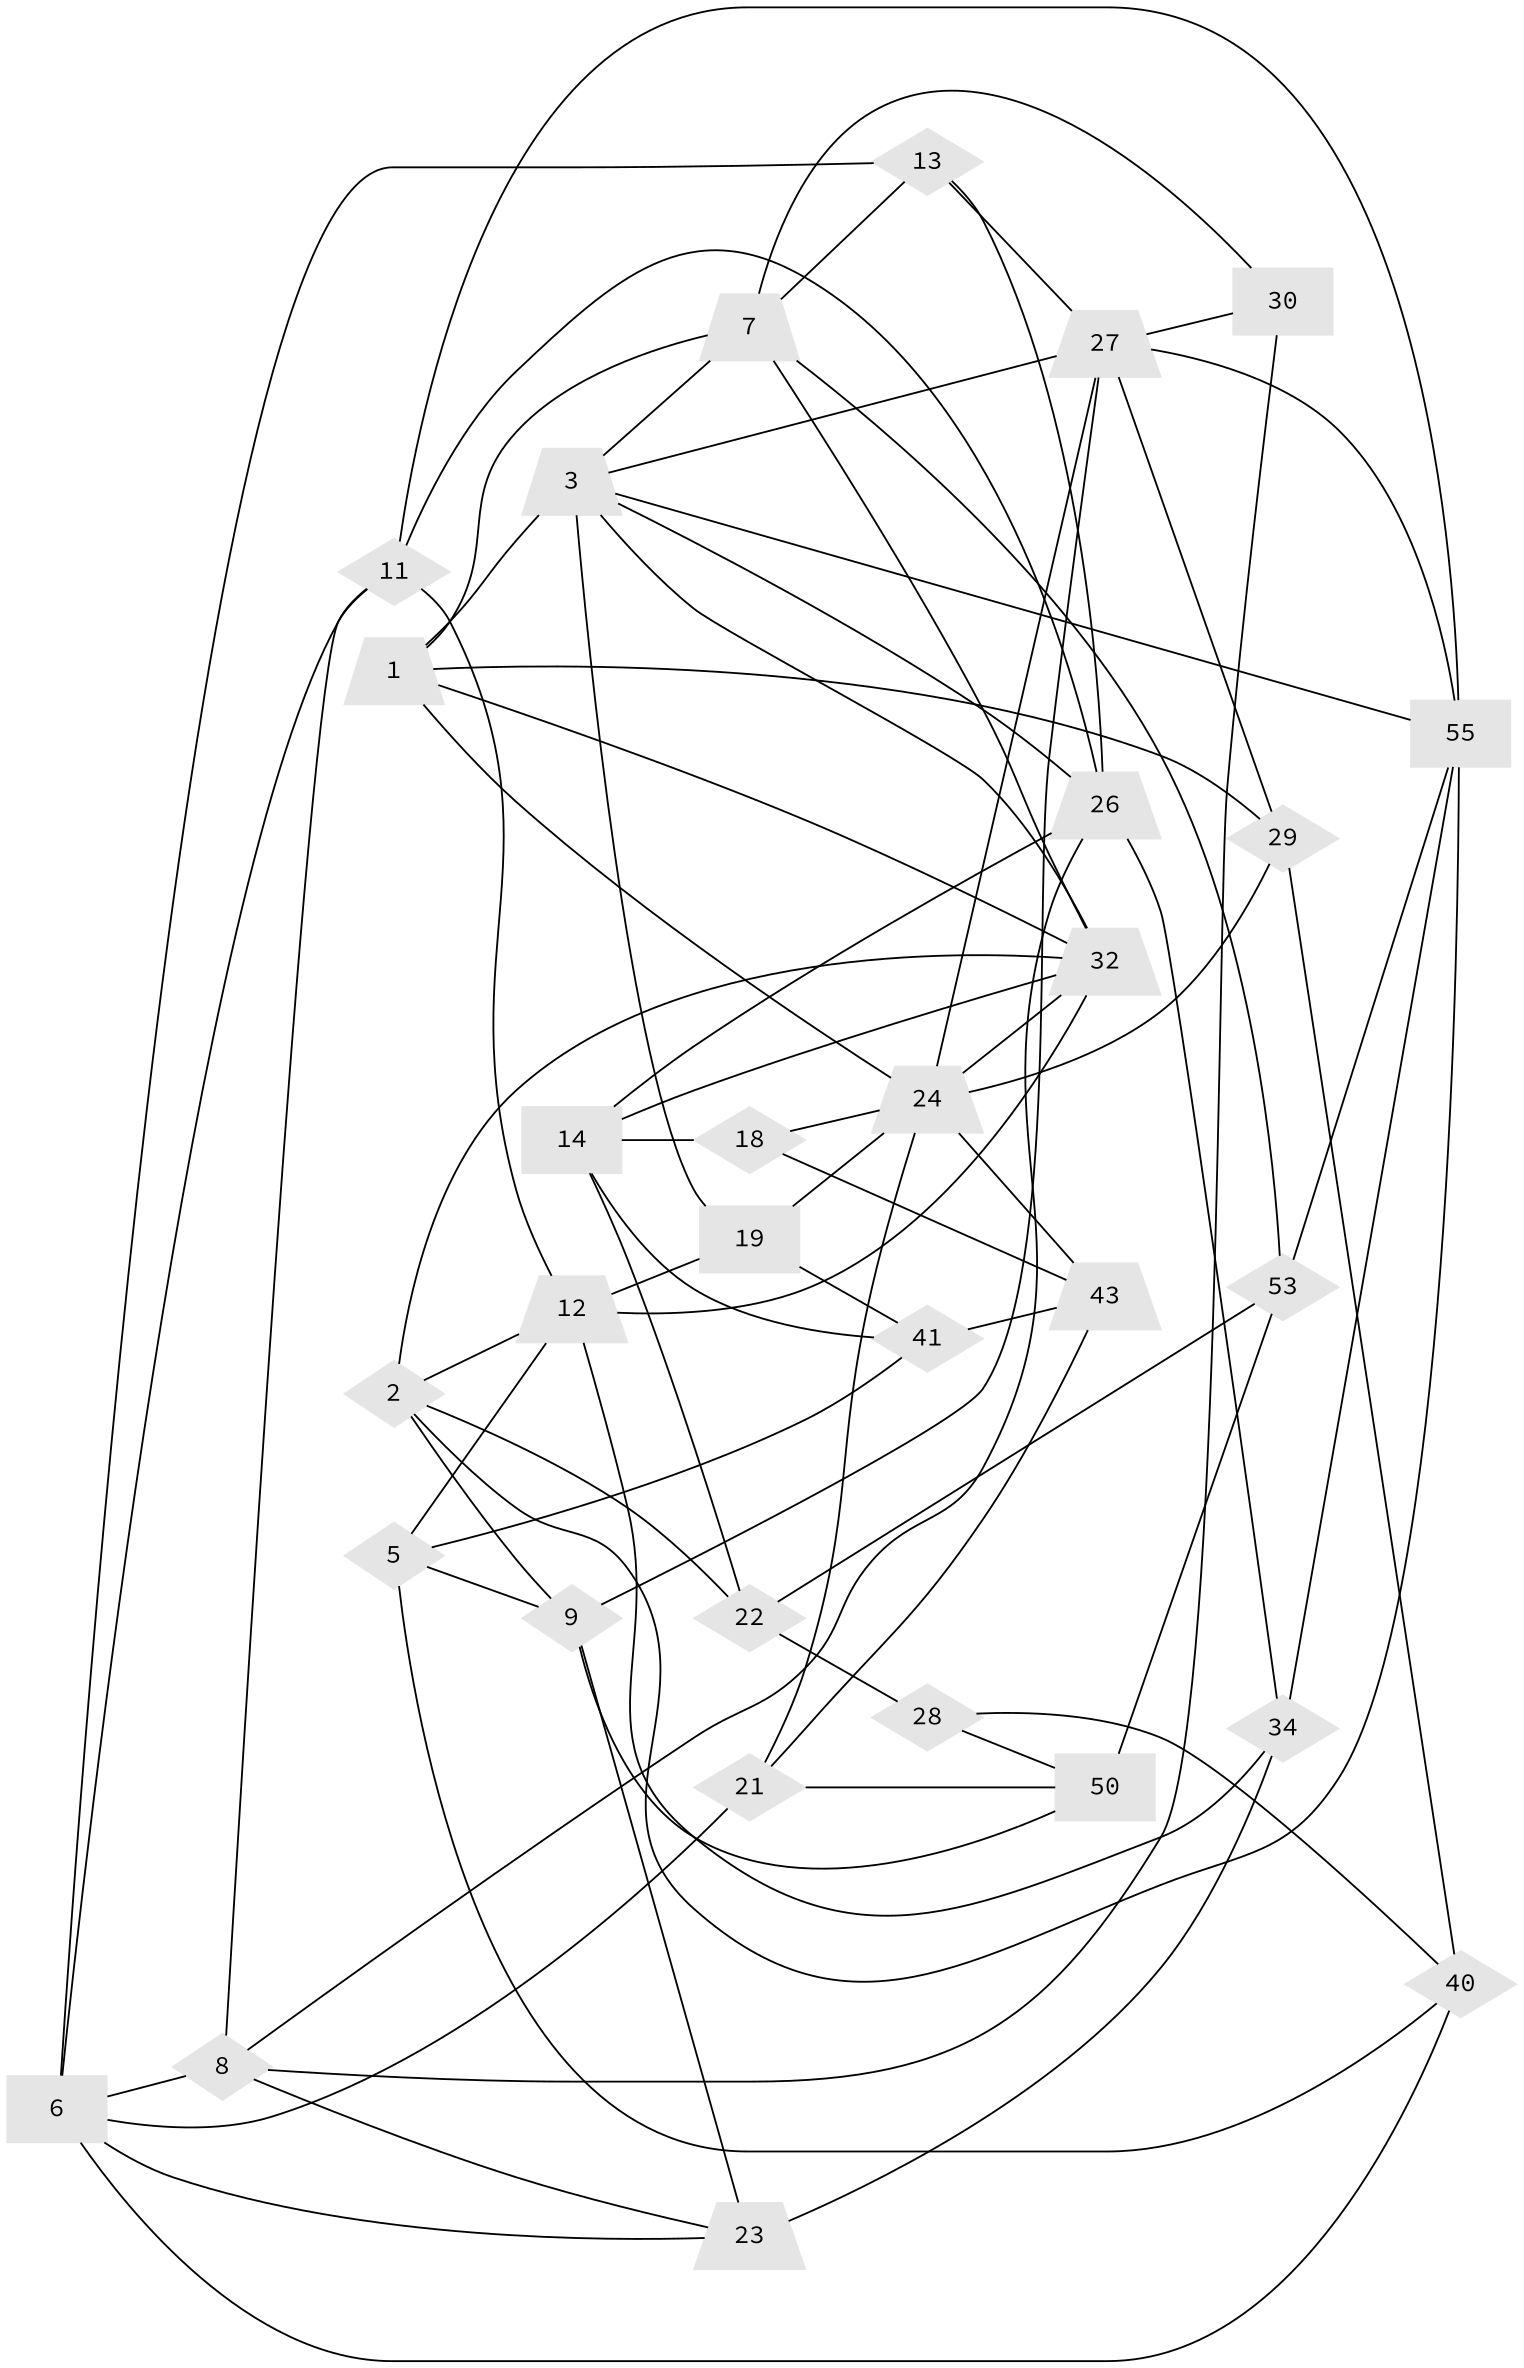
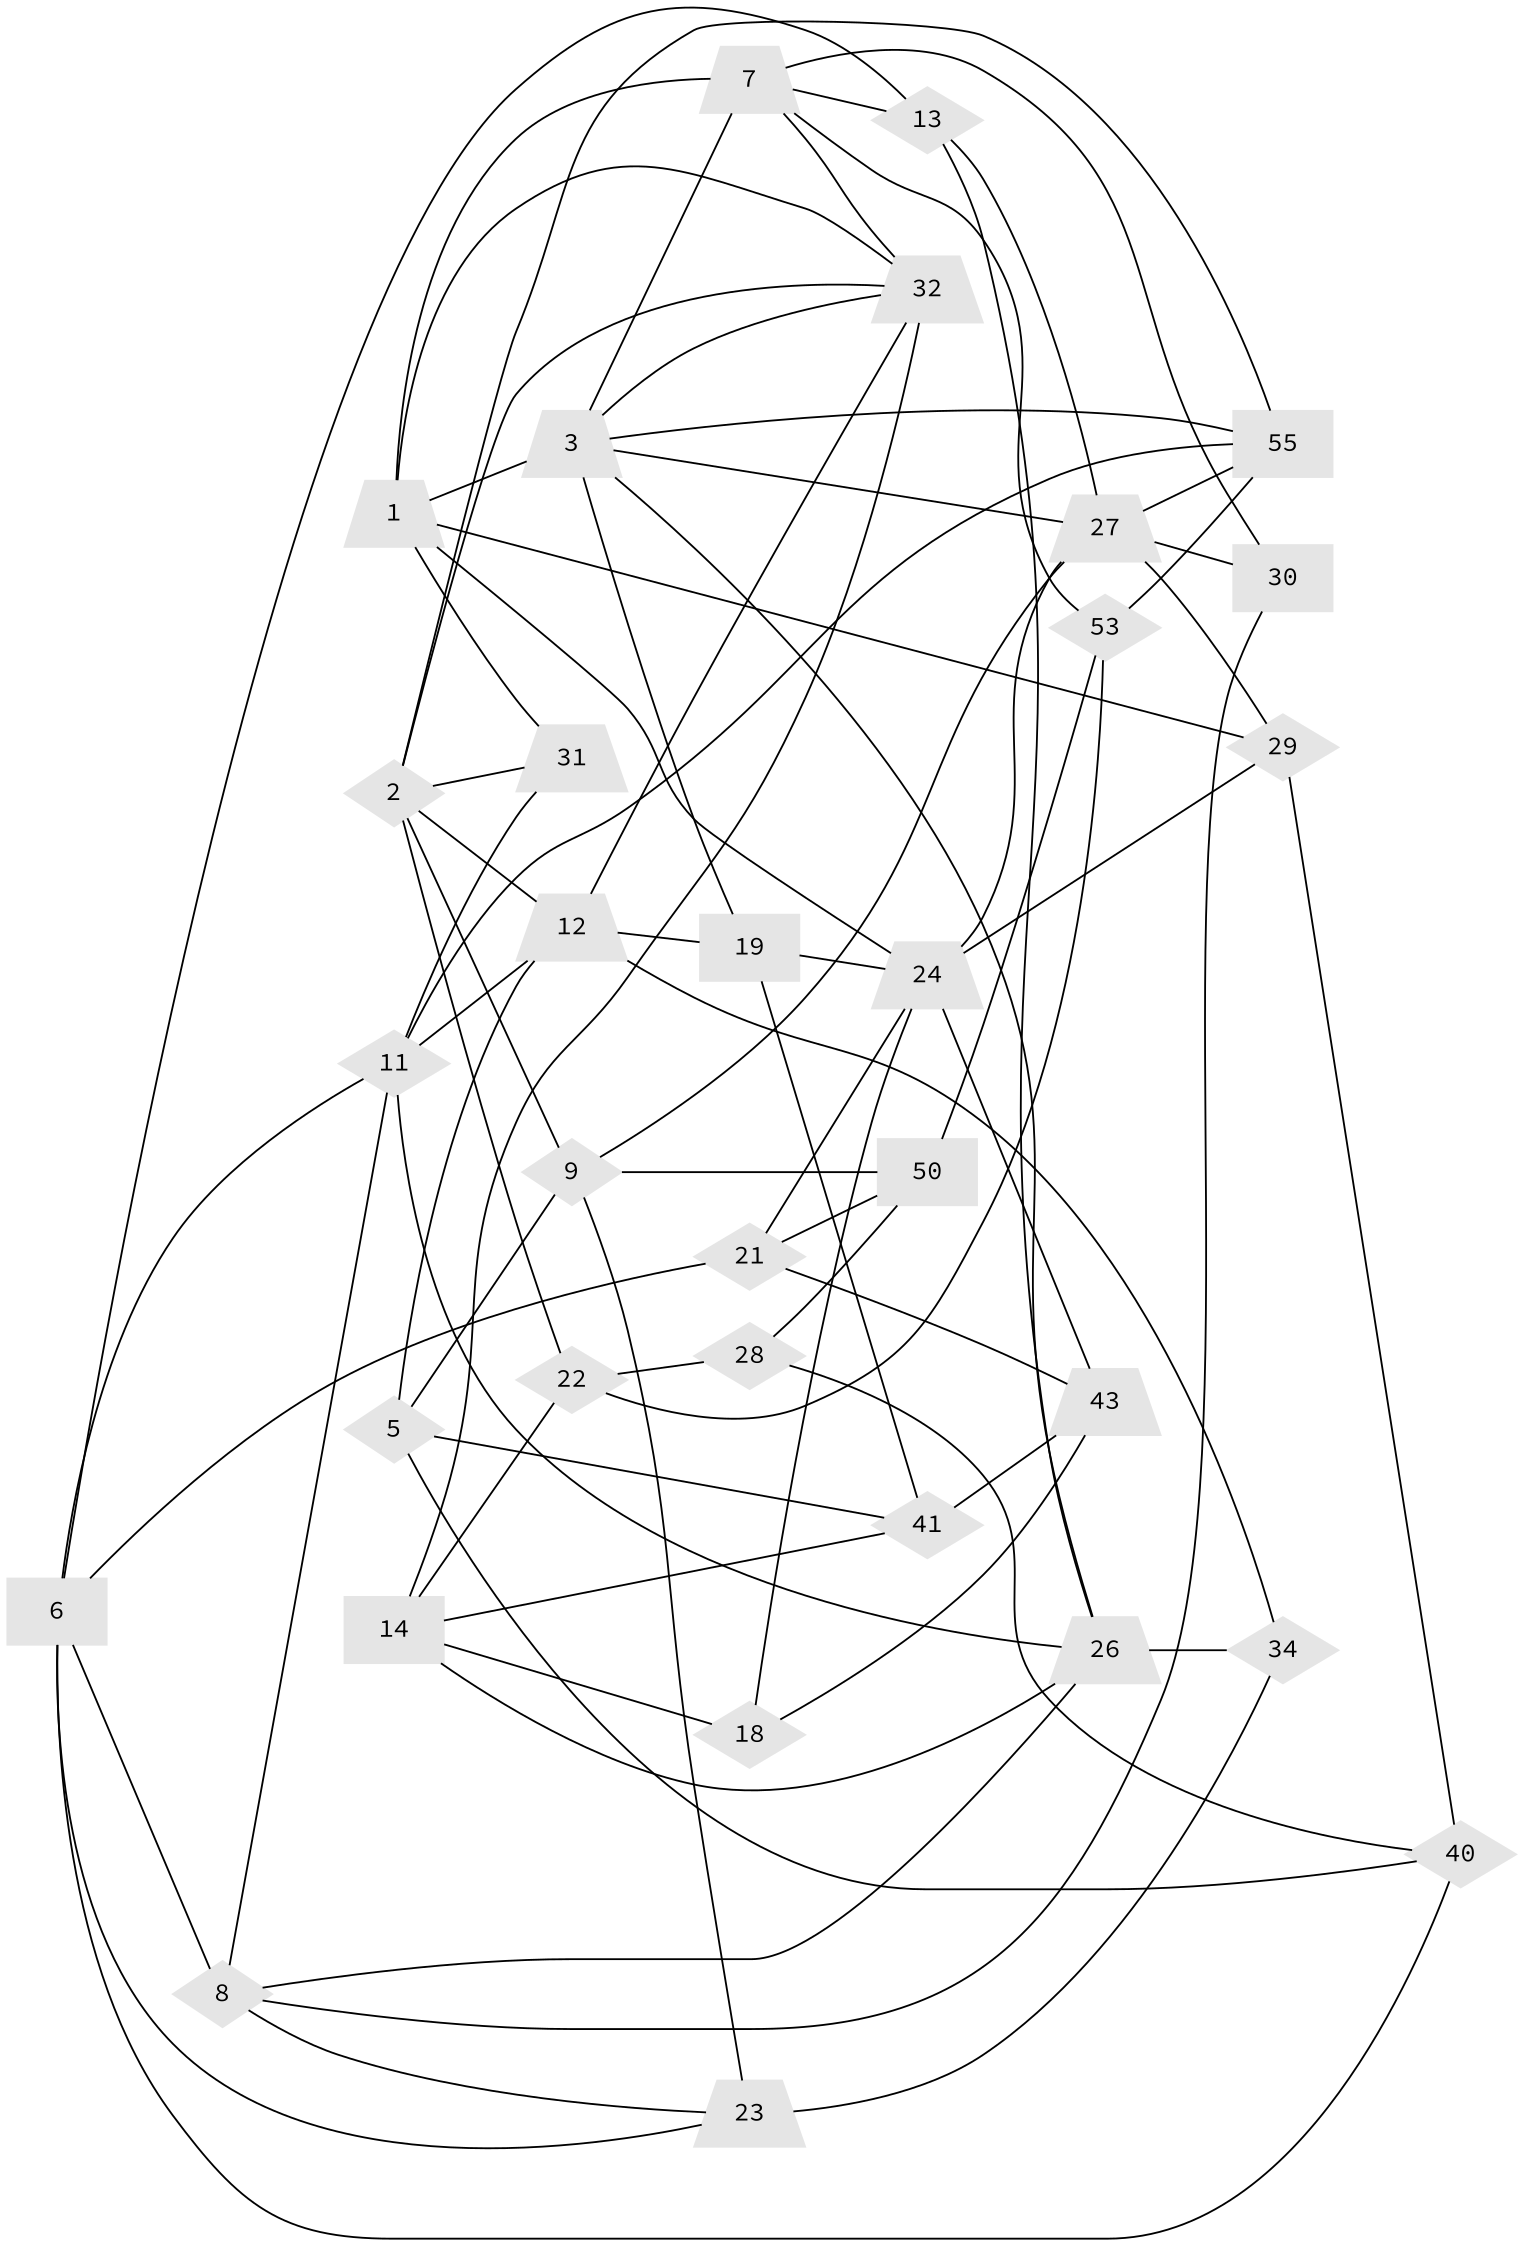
none -> (572, 758)
(1012, 1034) -> none
(1371, 1233) -> none
